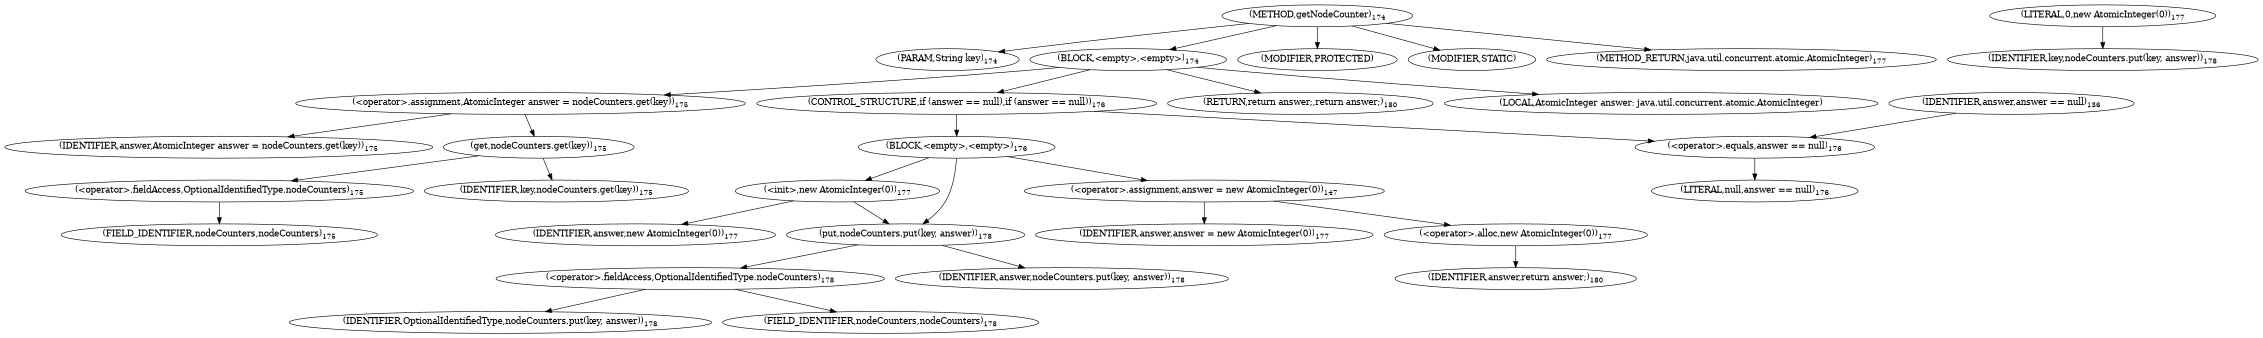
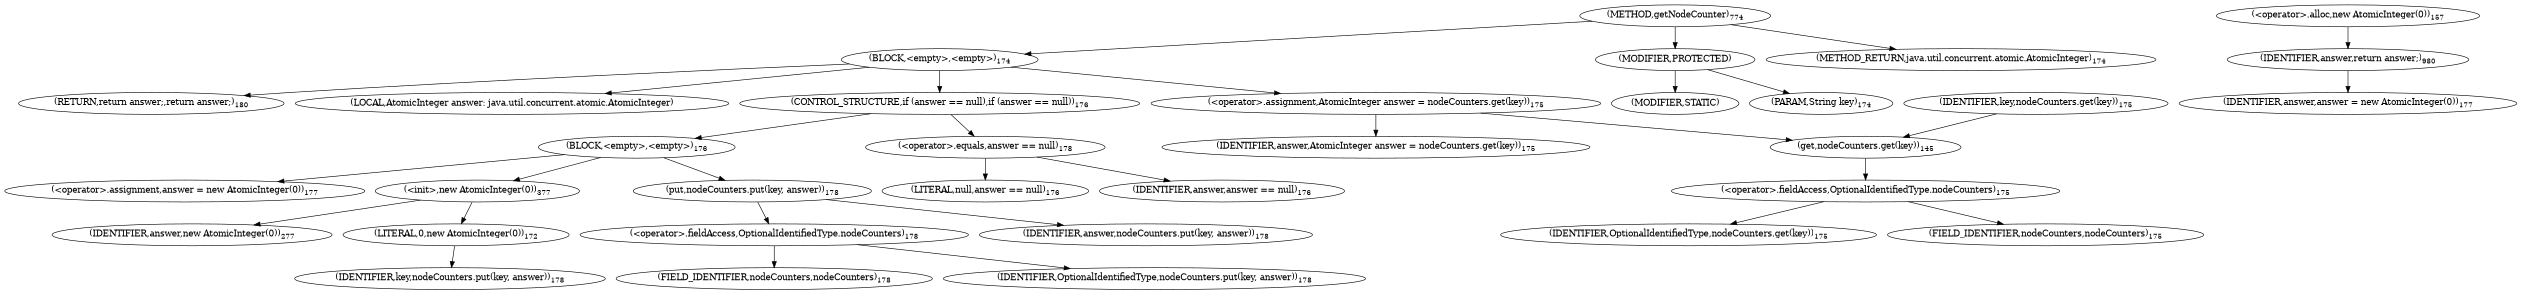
(1379, 15) -> (1737, 15)
(2178, 15) -> (531, 234)
(1127, 37) -> (1745, 81)
(1393, 37) -> (1675, 79)
(1880, 59) -> (2099, 59)
(2094, 103) -> (1304, 190)
(1886, 125) -> (1100, 169)
(600, 146) -> (1927, 146)
(1835, 146) -> (1066, 146)
(546, 166) -> (1953, 125)
(904, 190) -> (544, 190)
(1331, 190) -> (311, 190)
(1204, 210) -> (2348, 79)
(869, 211) -> (468, 210)
(1359, 213) -> none
(731, 234) -> (288, 234)
(1605, 234) -> (2437, 15)
none -> (1689, 235)
(1597, 278) -> (2429, 59)
